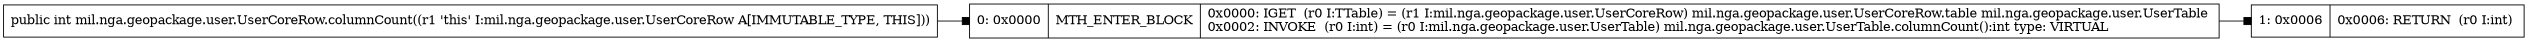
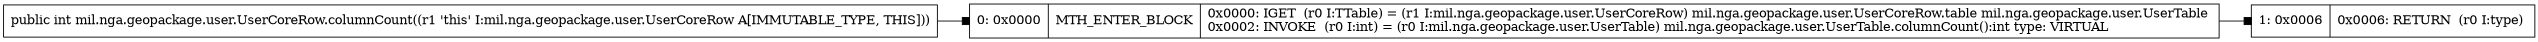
(2427, 21) -> (2432, 21)
